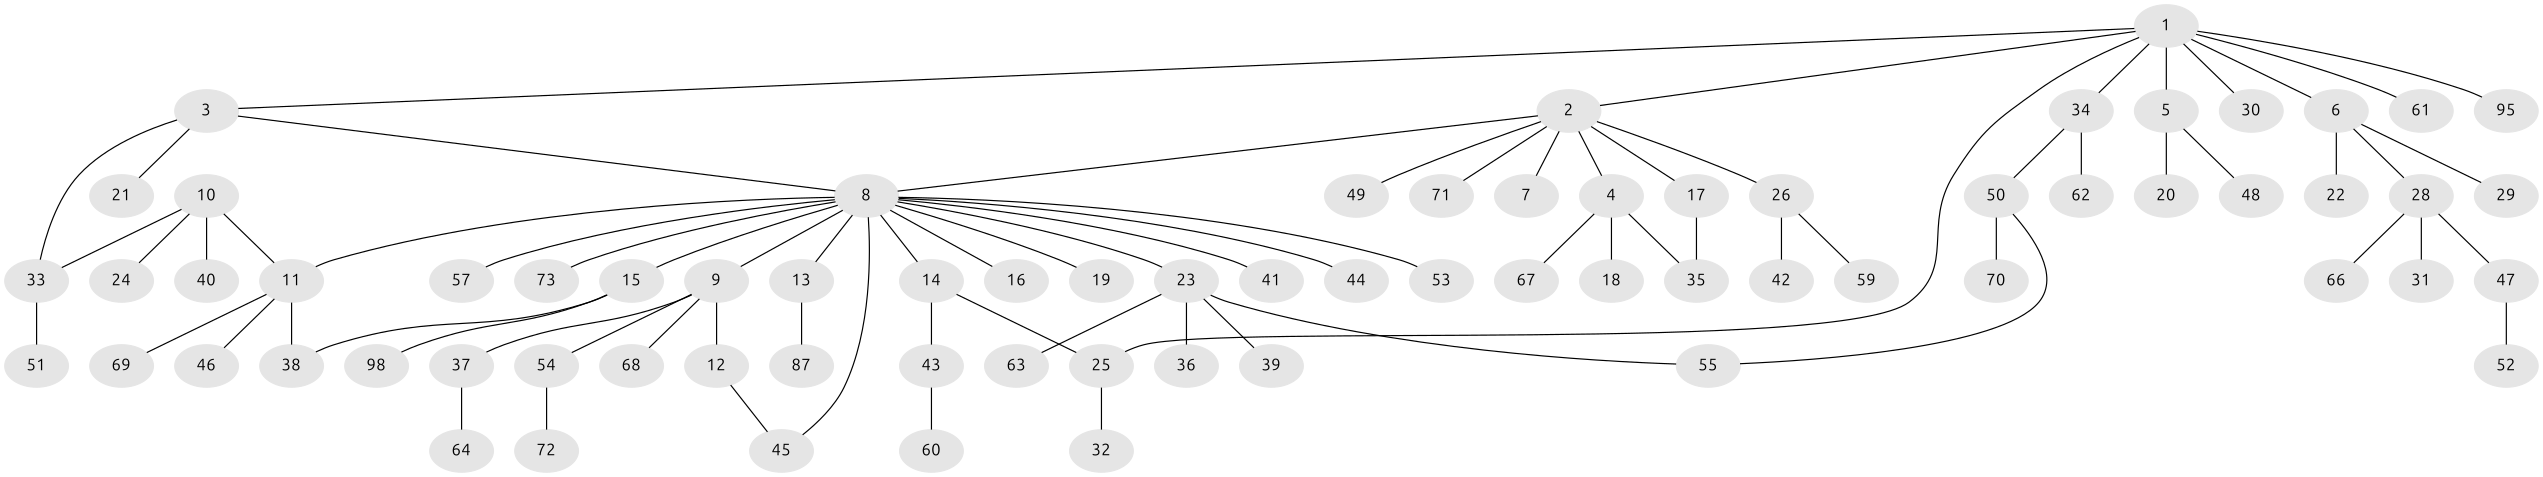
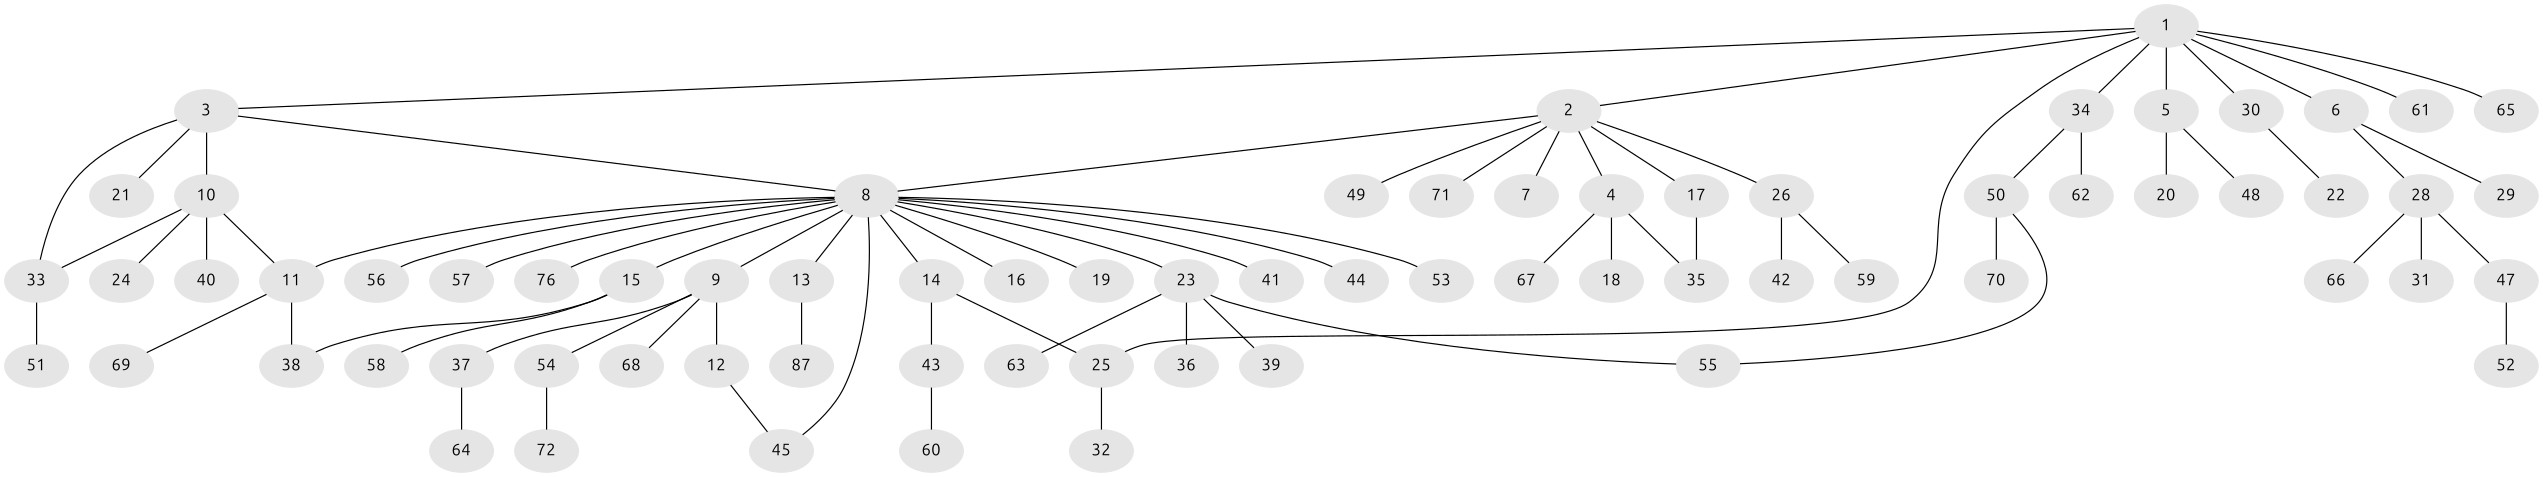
(2506, 111) -> (2506, 111)
none -> (207, 154)
(2336, 154) -> (2294, 153)
none -> (377, 281)
(547, 281) -> (547, 281)
(207, 366) -> none
(377, 366) -> (377, 366)
